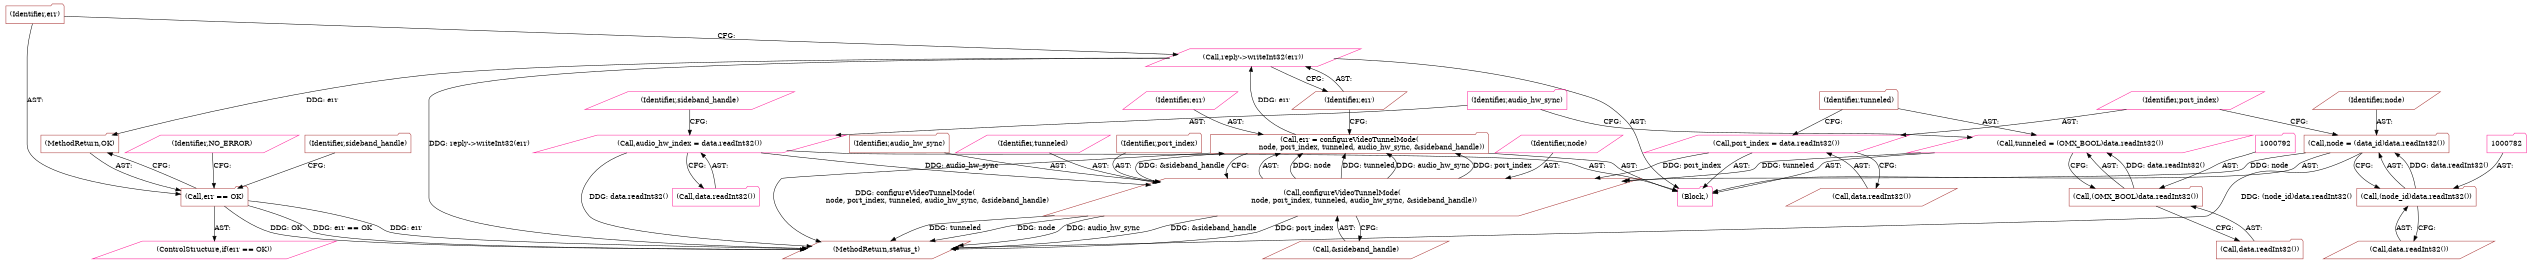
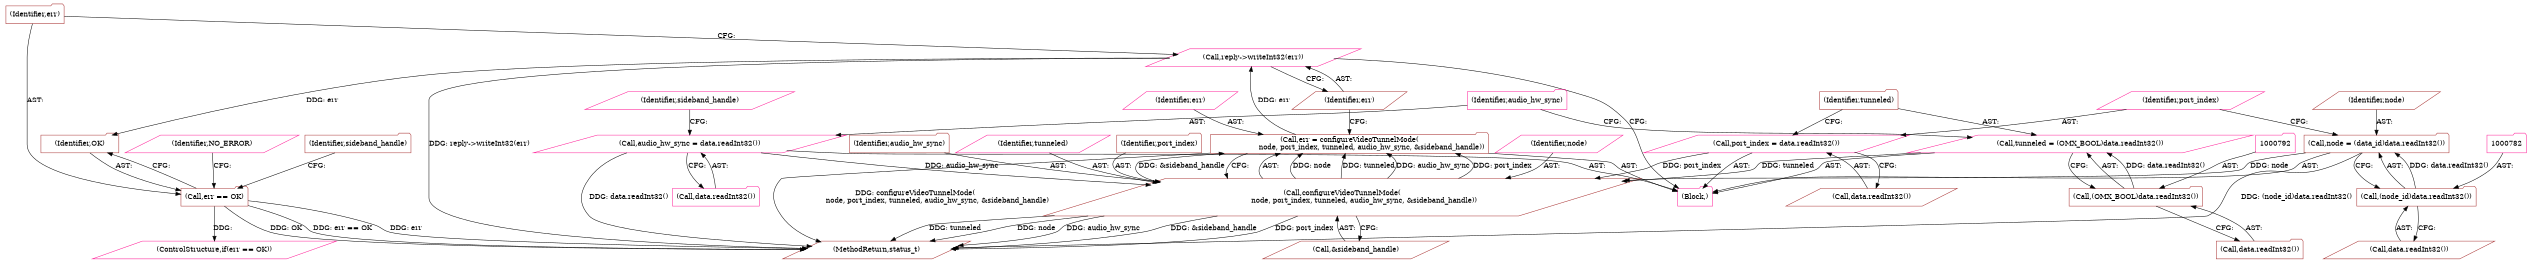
(1639, 122) -> (1639, 122)
(80, 144) -> (80, 144)
(690, 144) -> (690, 144)
(224, 229) -> (224, 229)
